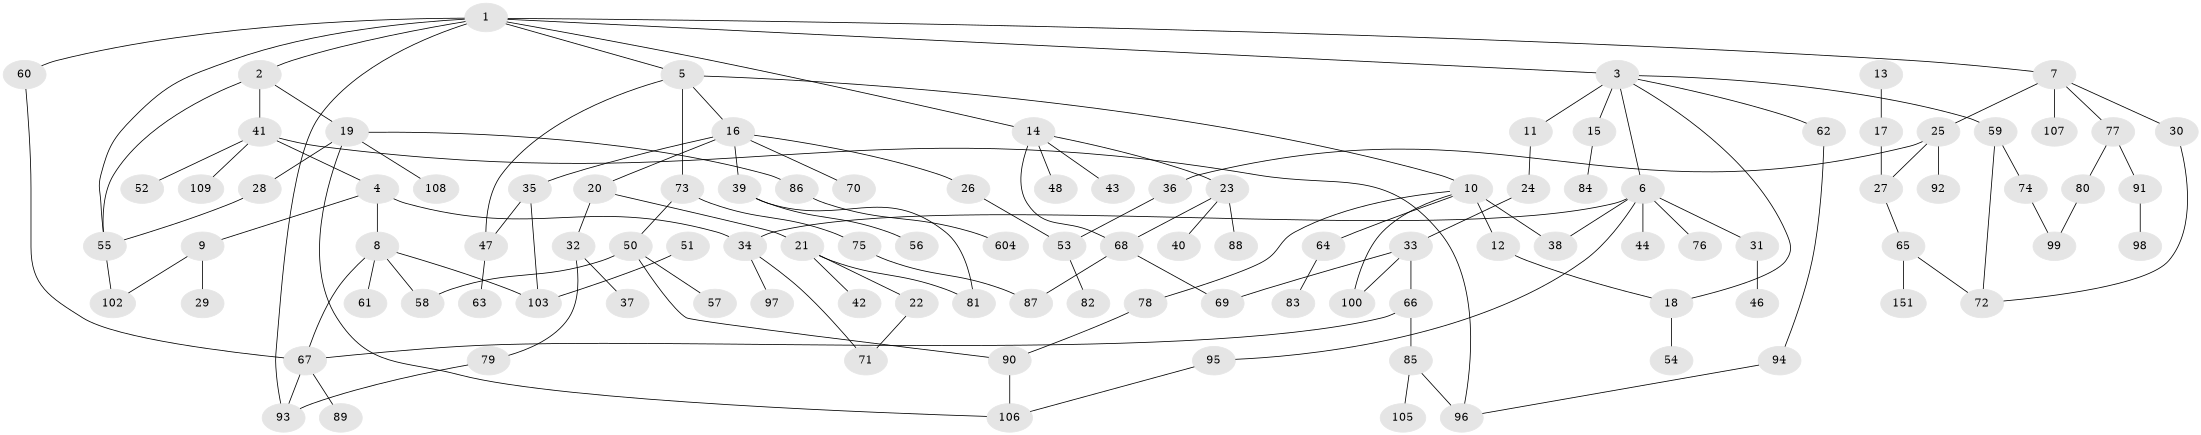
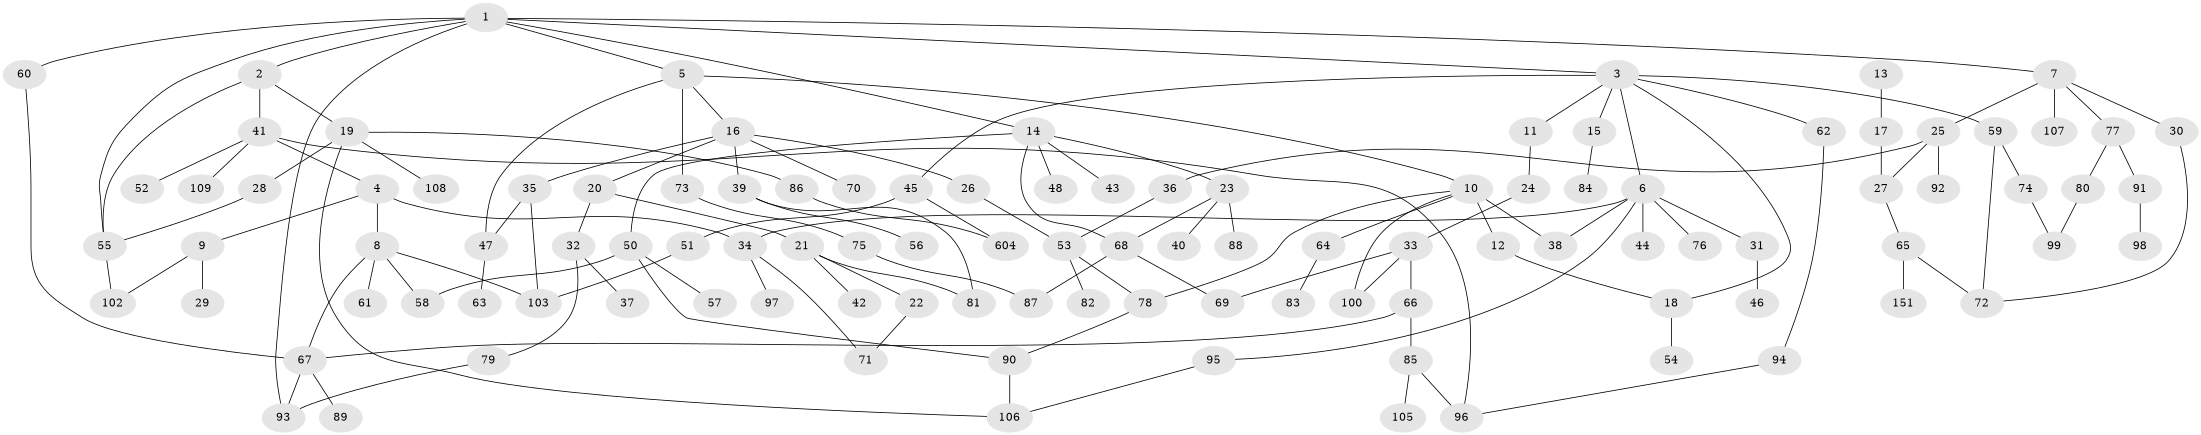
none -> (911, 189)
(659, 215) -> (800, 149)
none -> (1105, 275)
